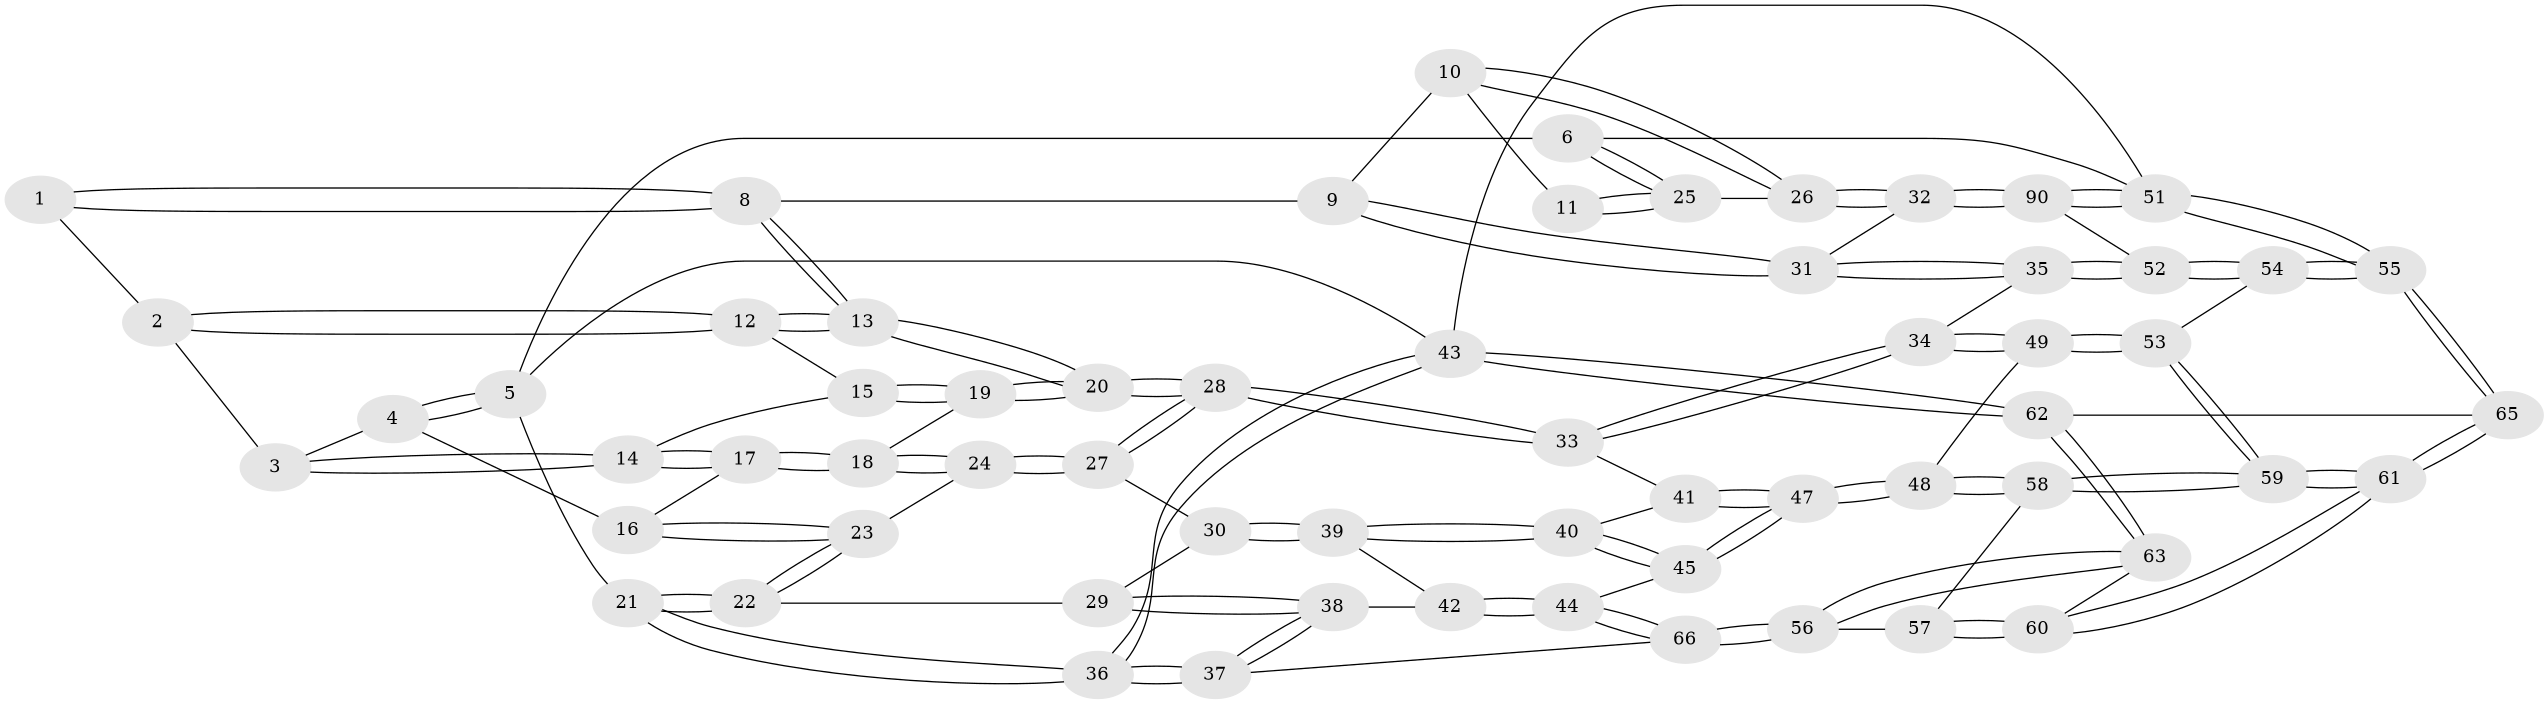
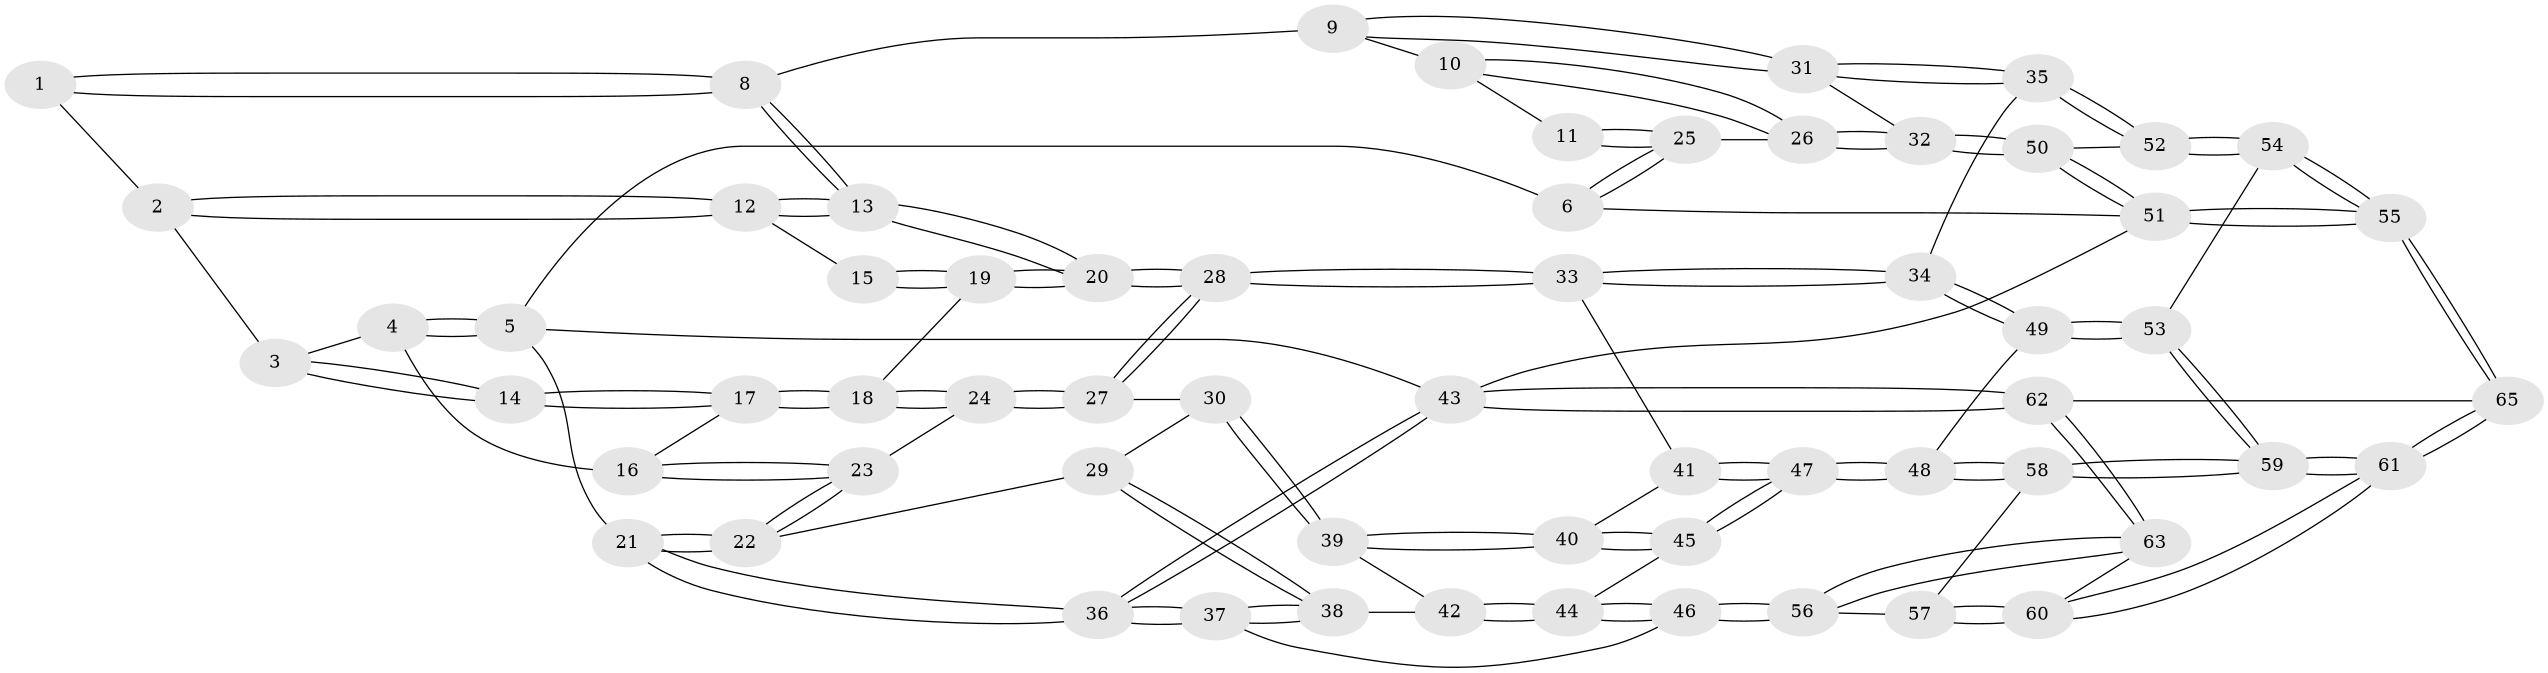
(2038, 198) -> (2038, 149)
(741, 416) -> none
(1685, 640) -> (1685, 612)
